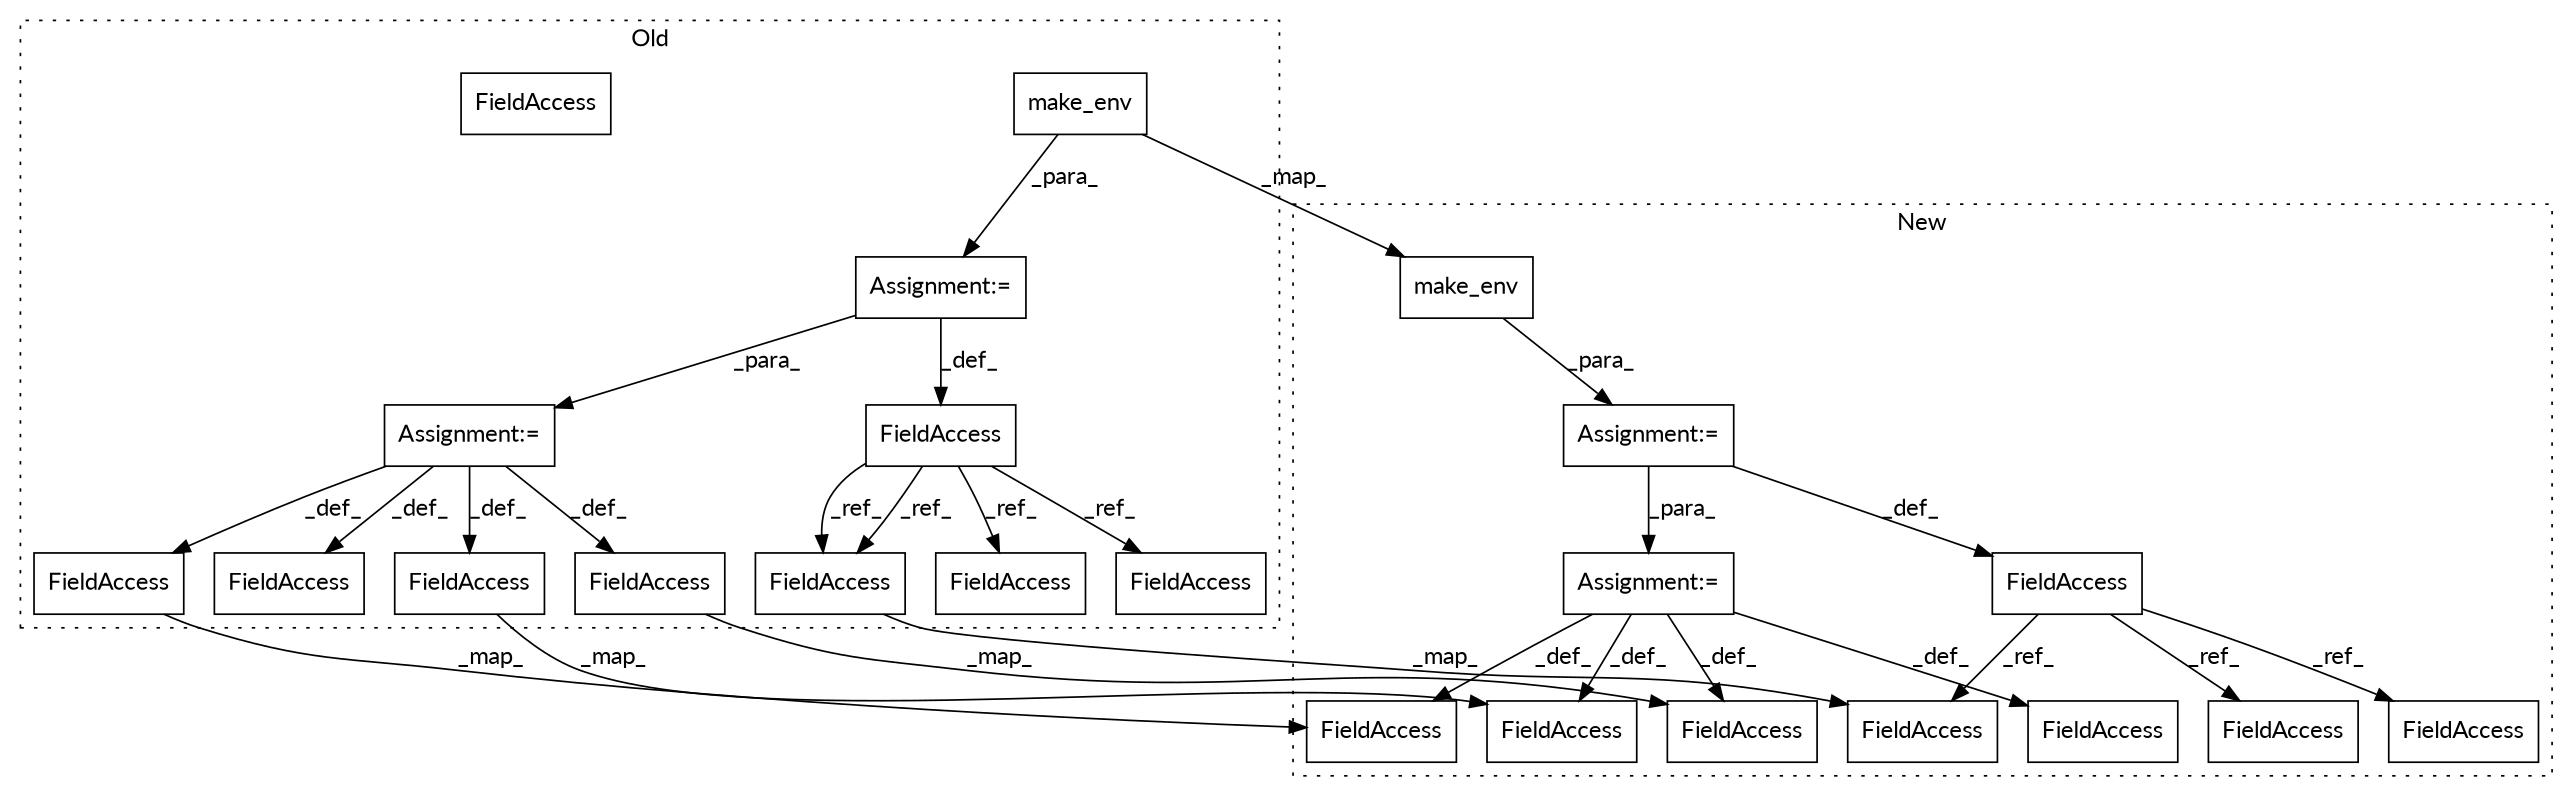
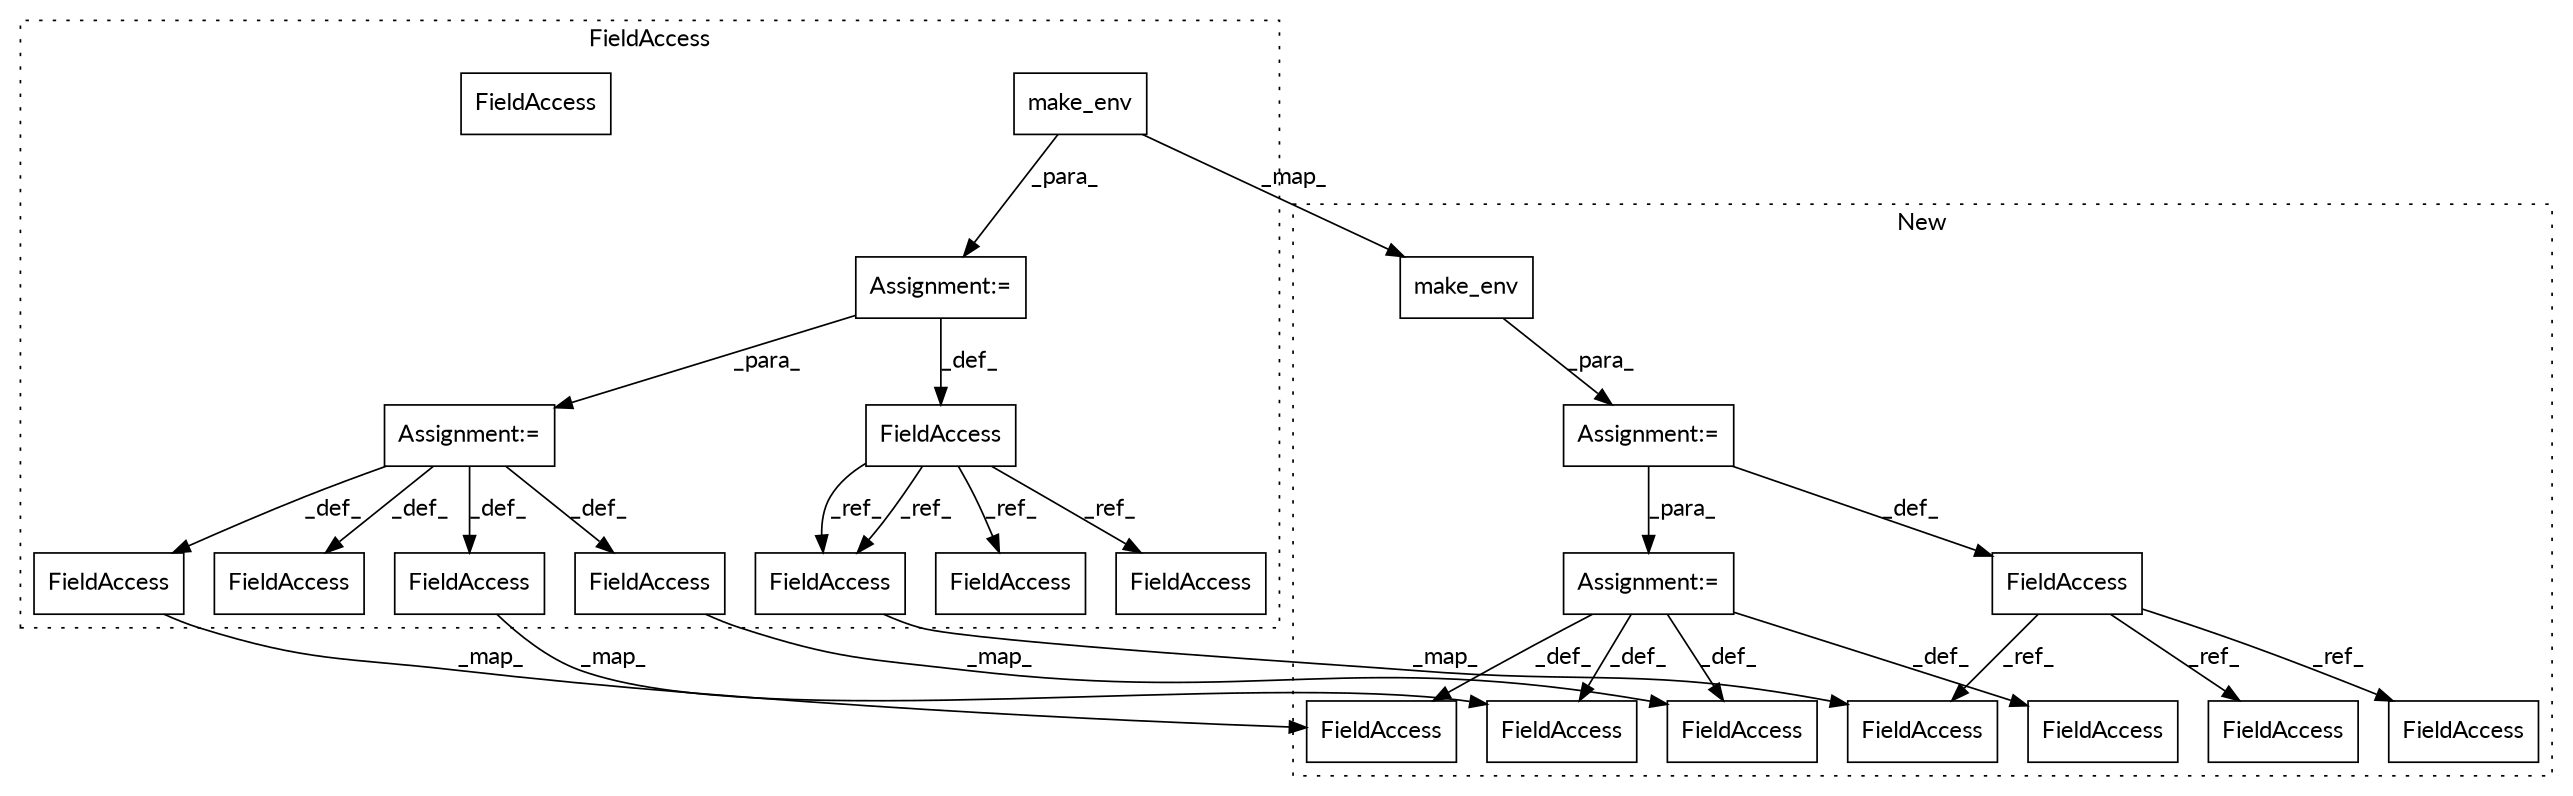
(650, 40) -> (650, 40)
